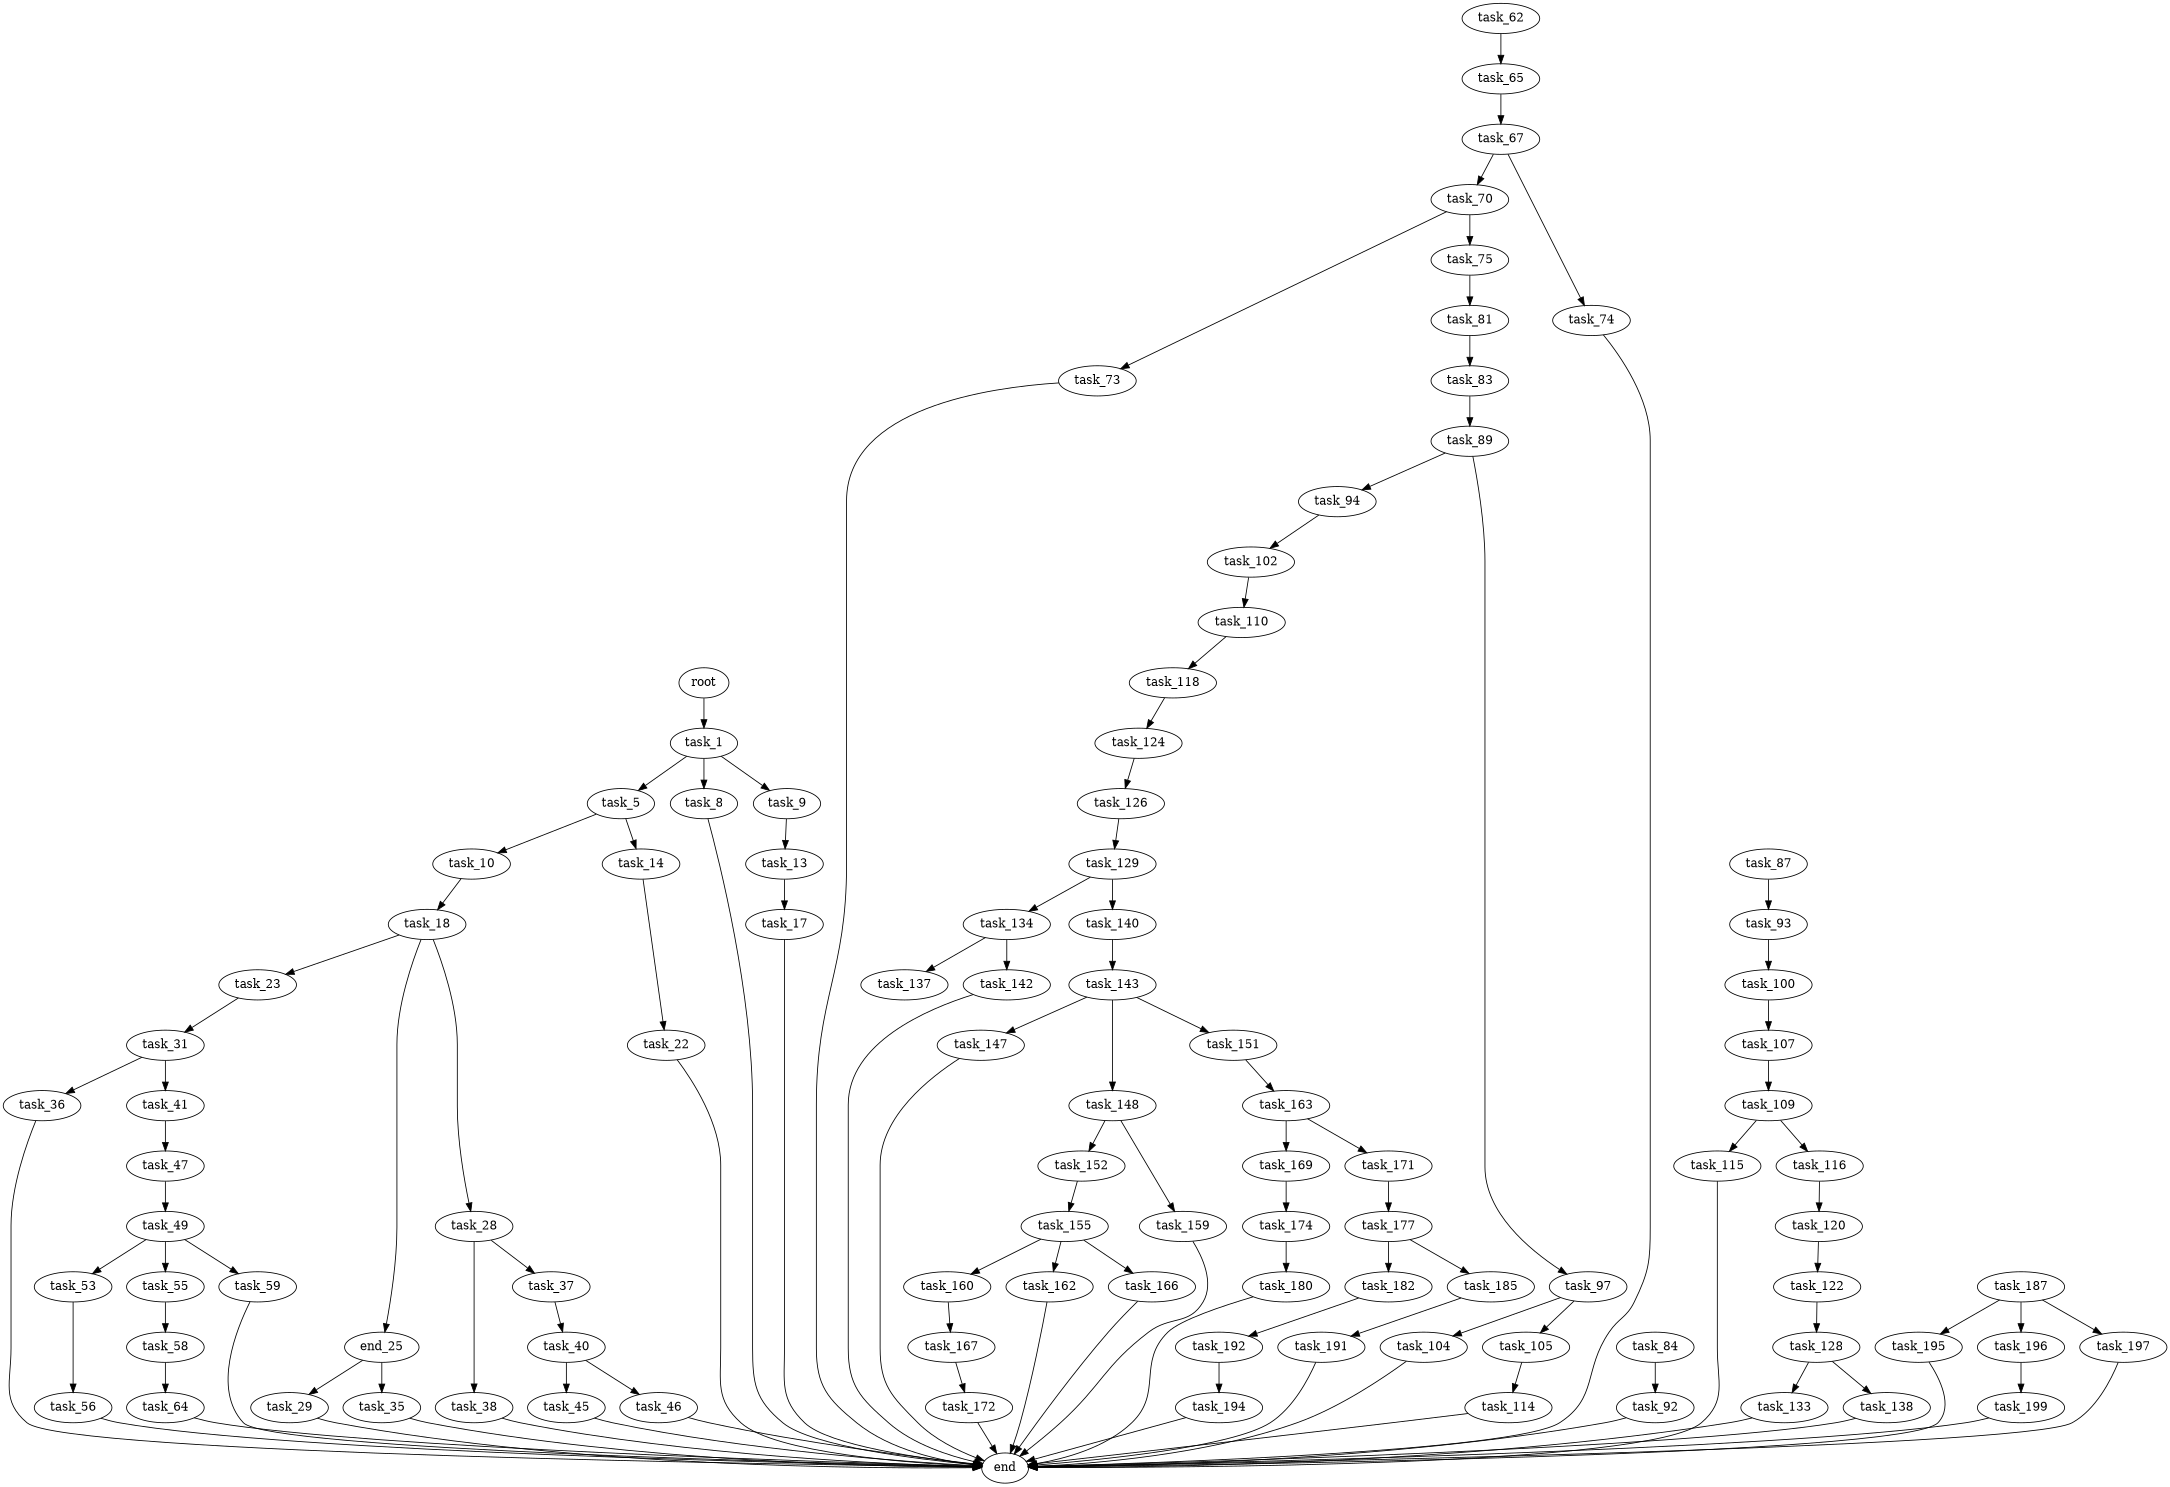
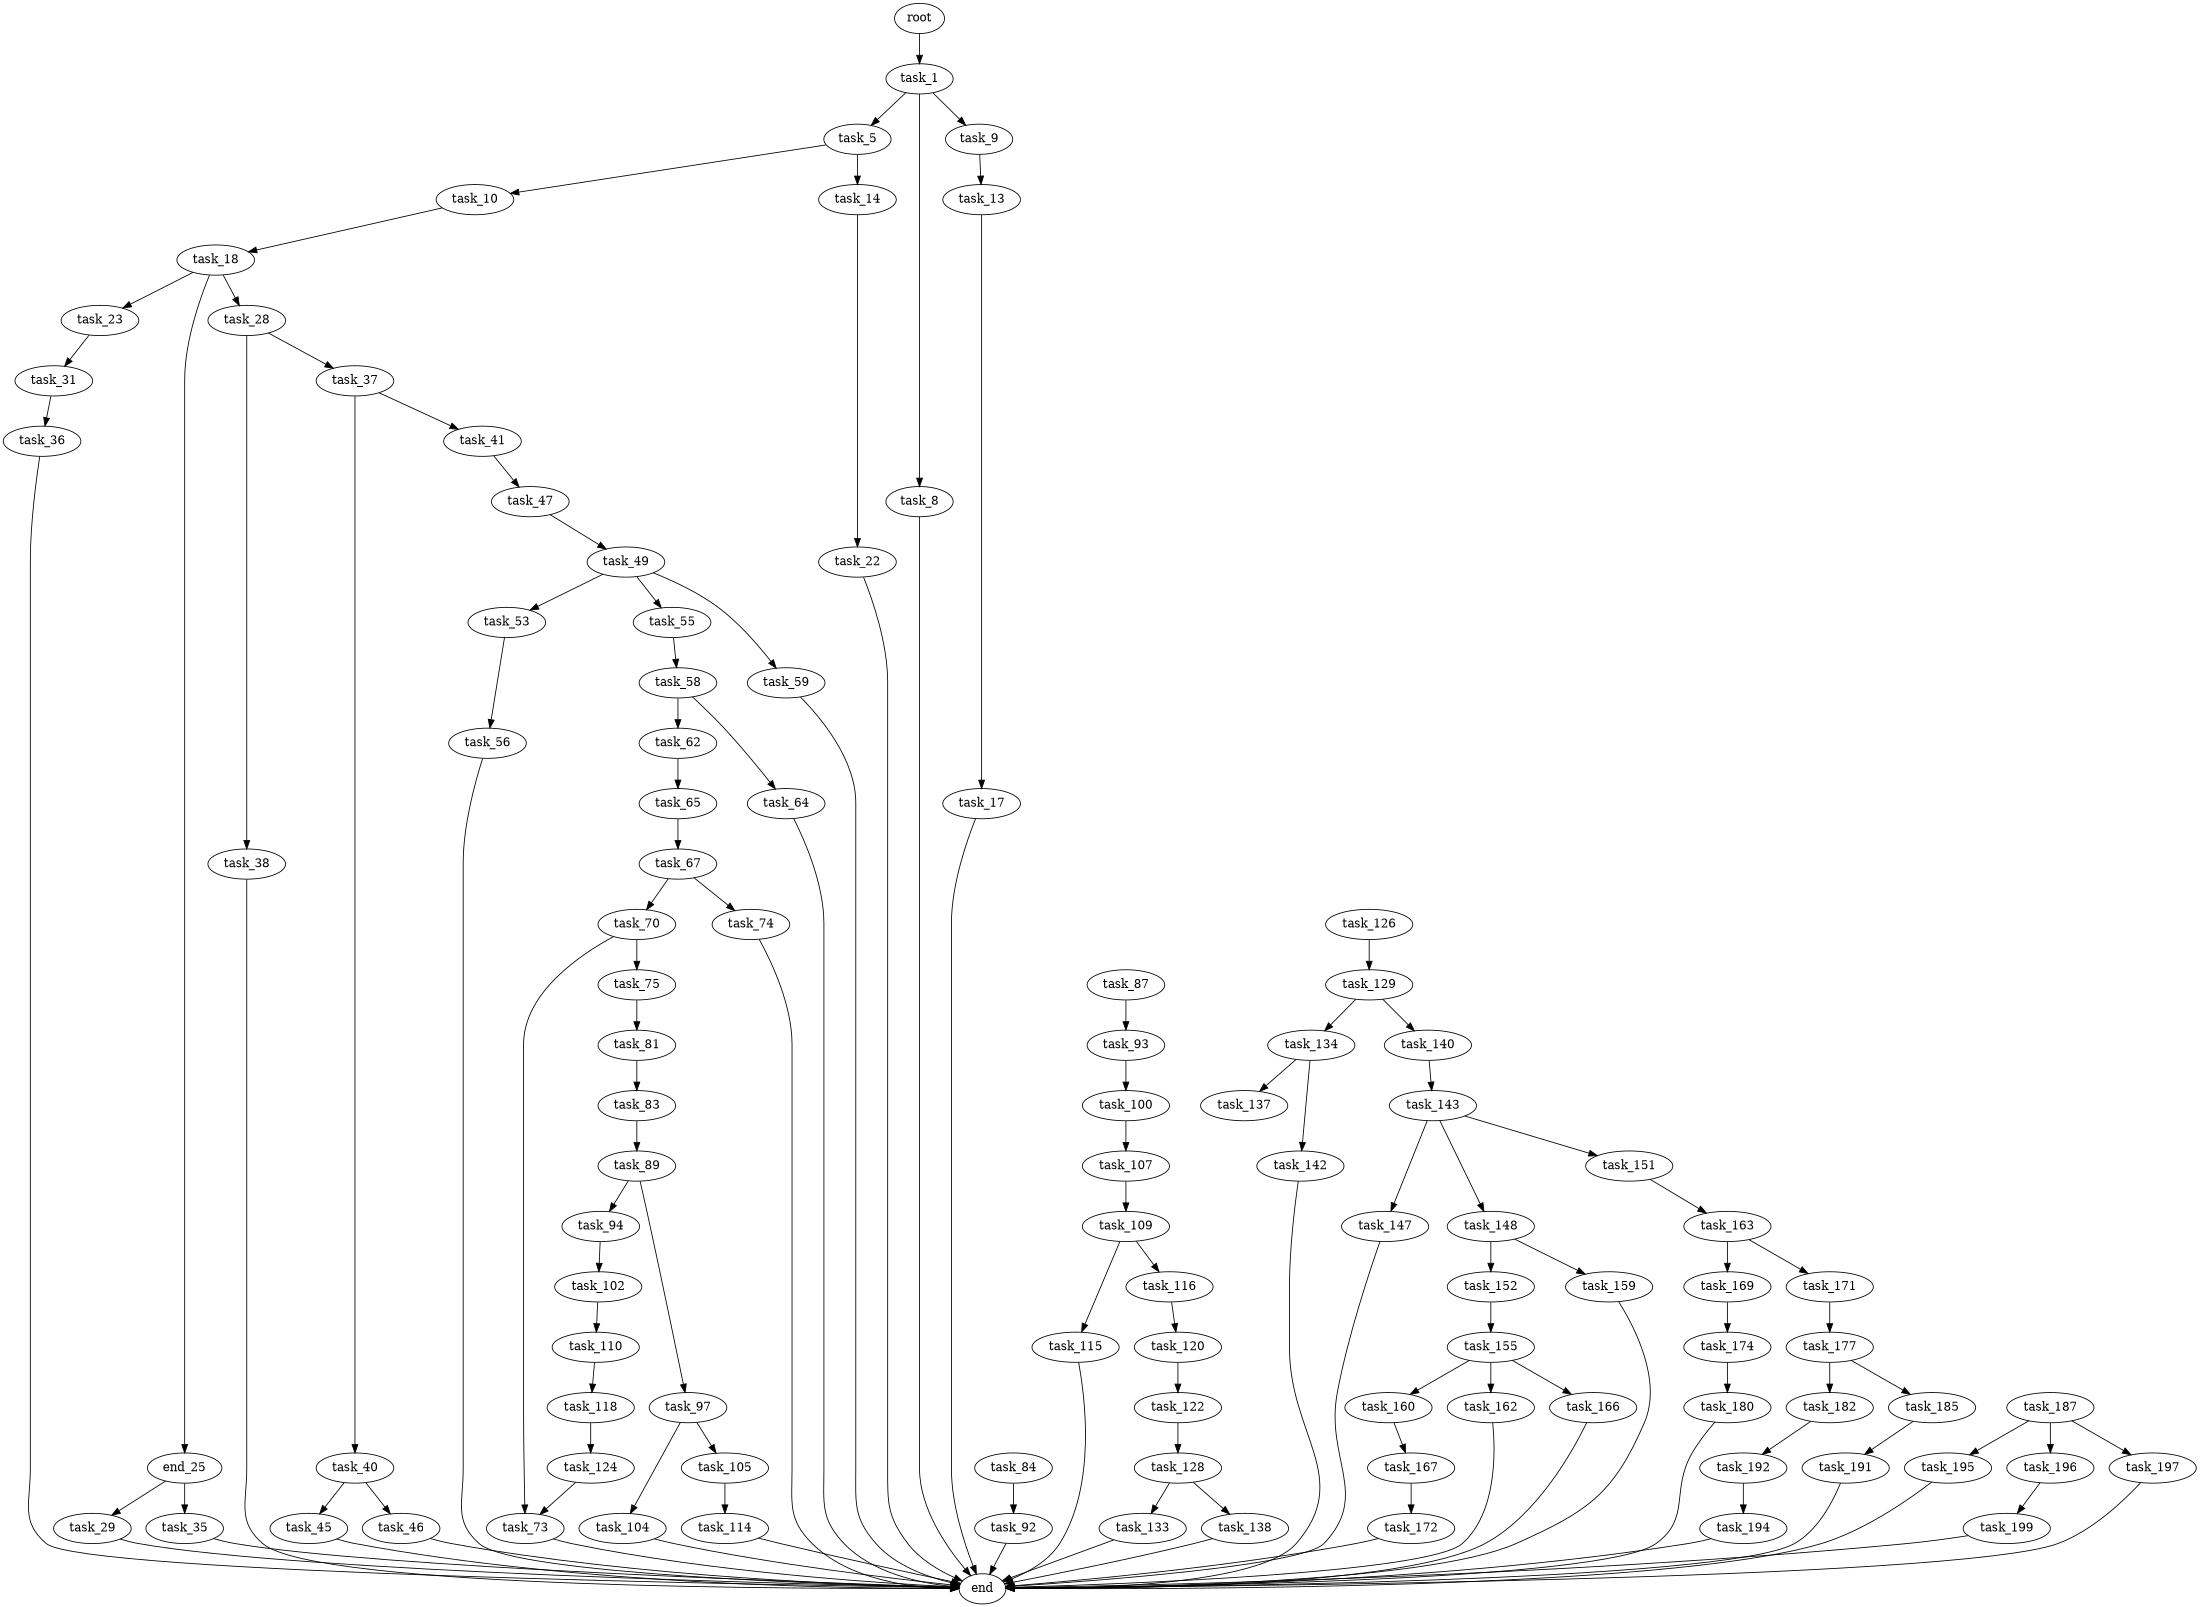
none -> (678, 709)
(1131, 769) -> (561, 1496)
(165, 1071) -> (415, 409)
